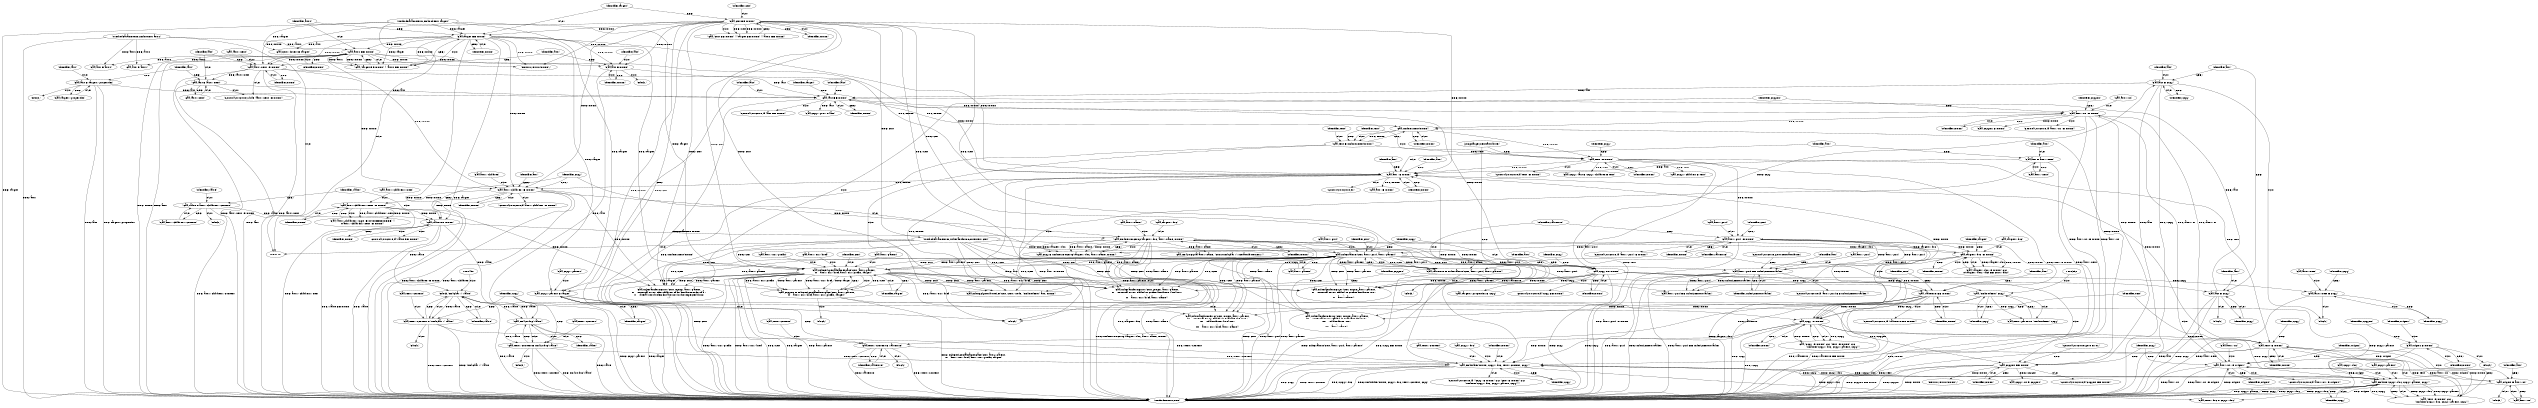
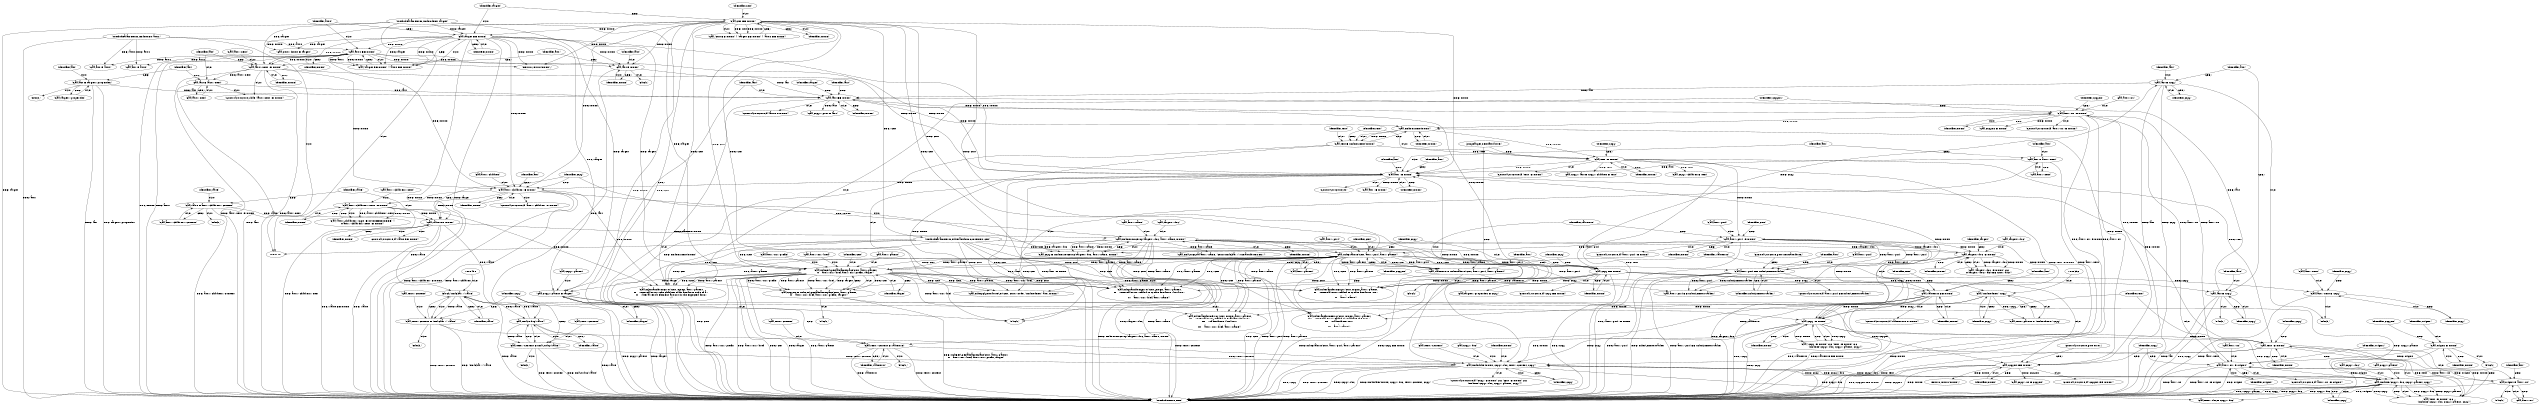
(315, 44) -> (317, 44)
